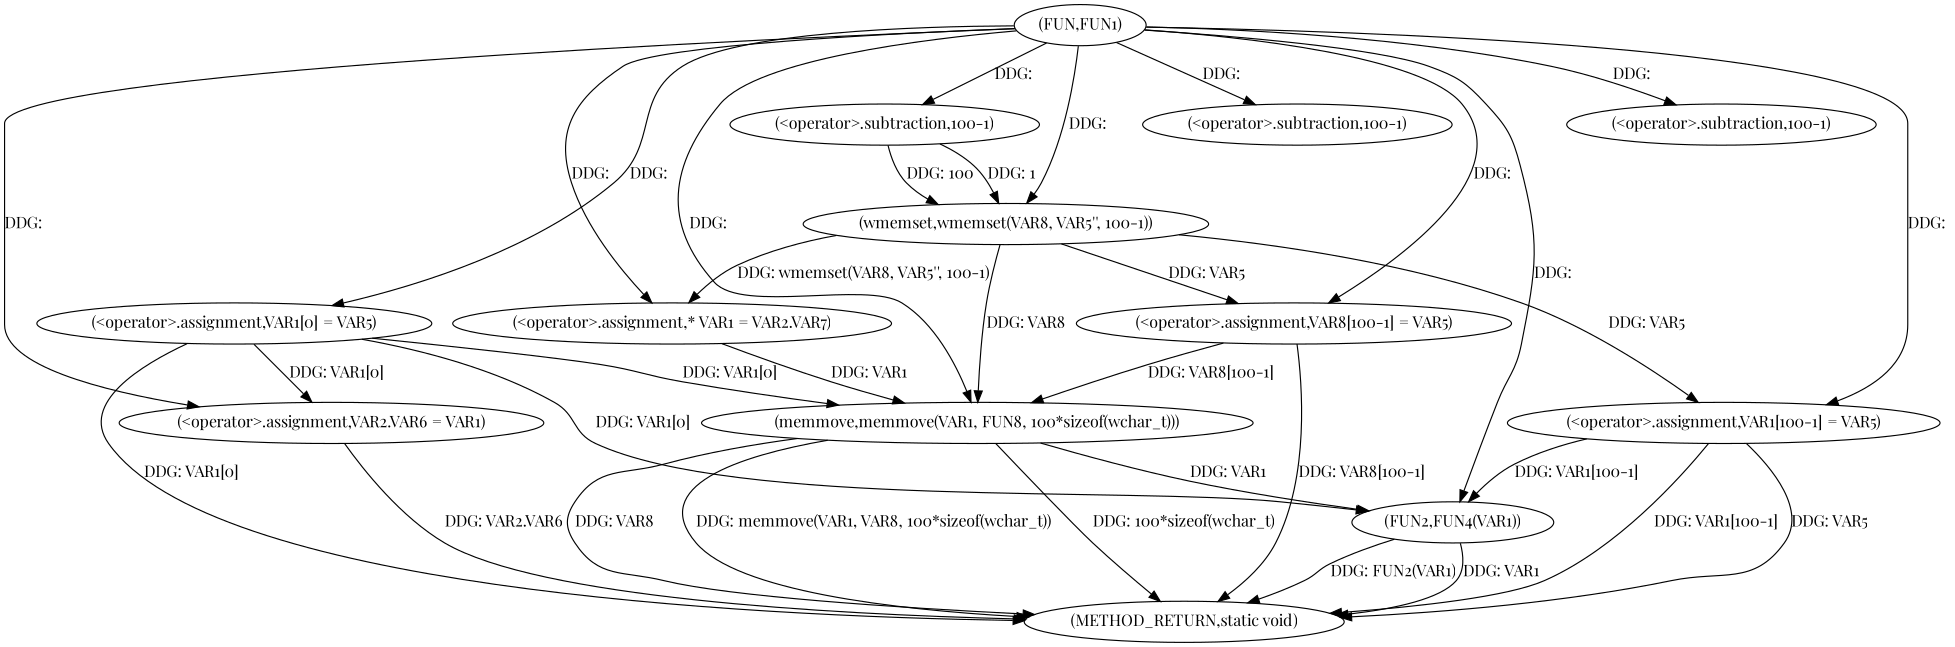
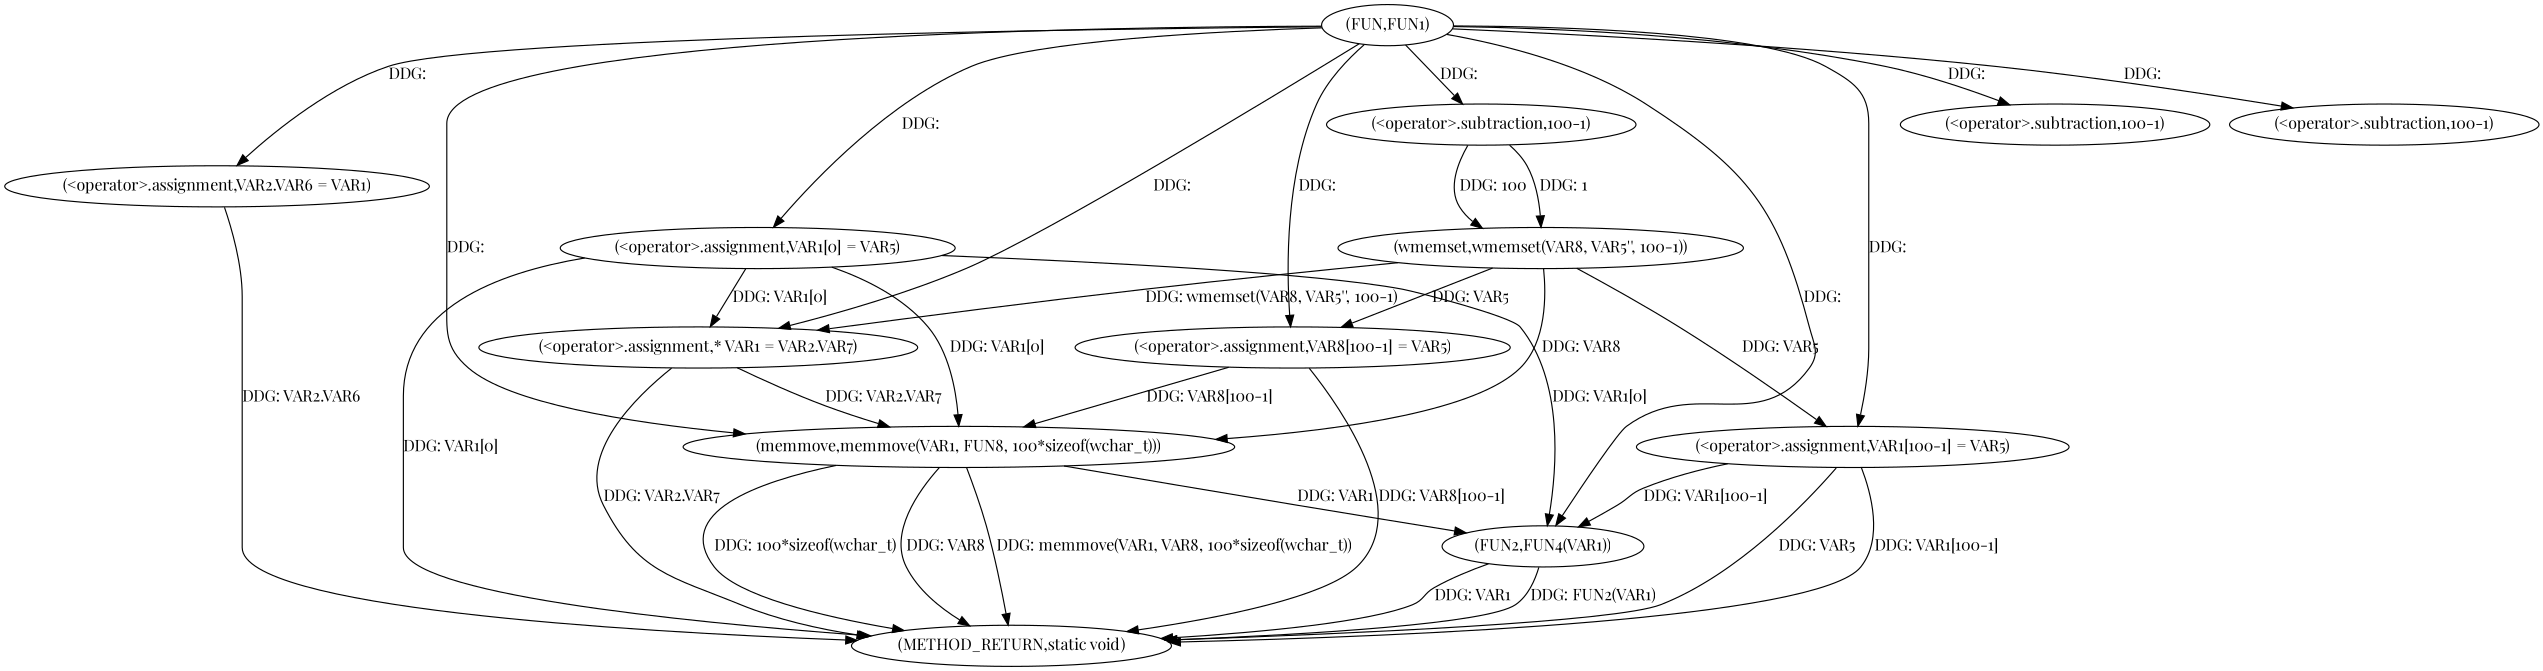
(1064, 123) -> none
(279, 369) -> (731, 293)
(869, 373) -> (884, 397)
none -> (642, 557)
